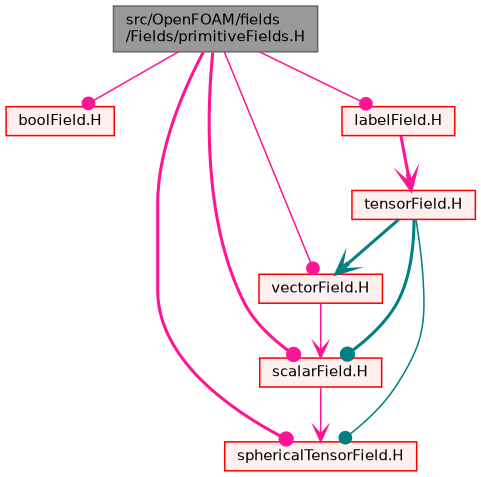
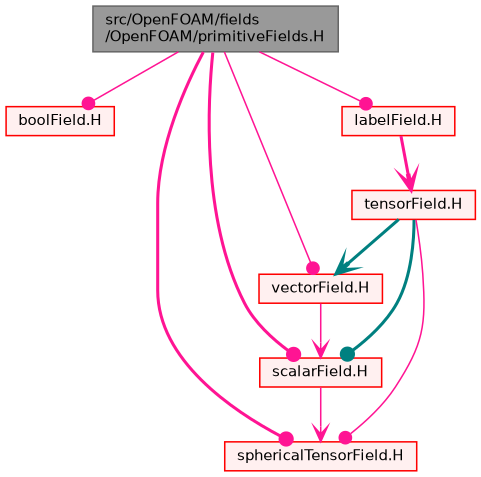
(216, 29) -> (216, 29)
(419, 338) -> (419, 338)
